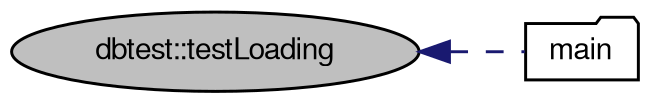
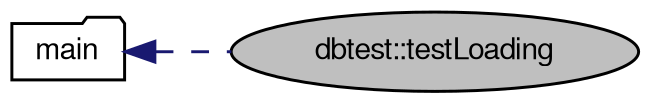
(487, 52) -> (193, 52)
